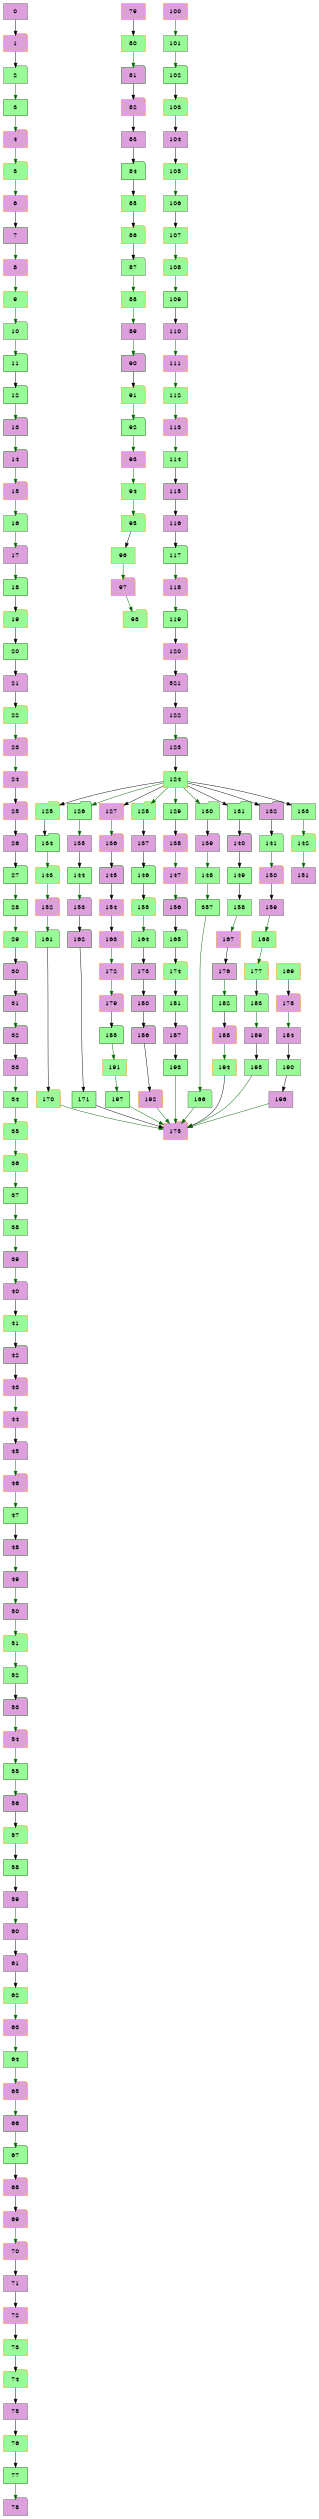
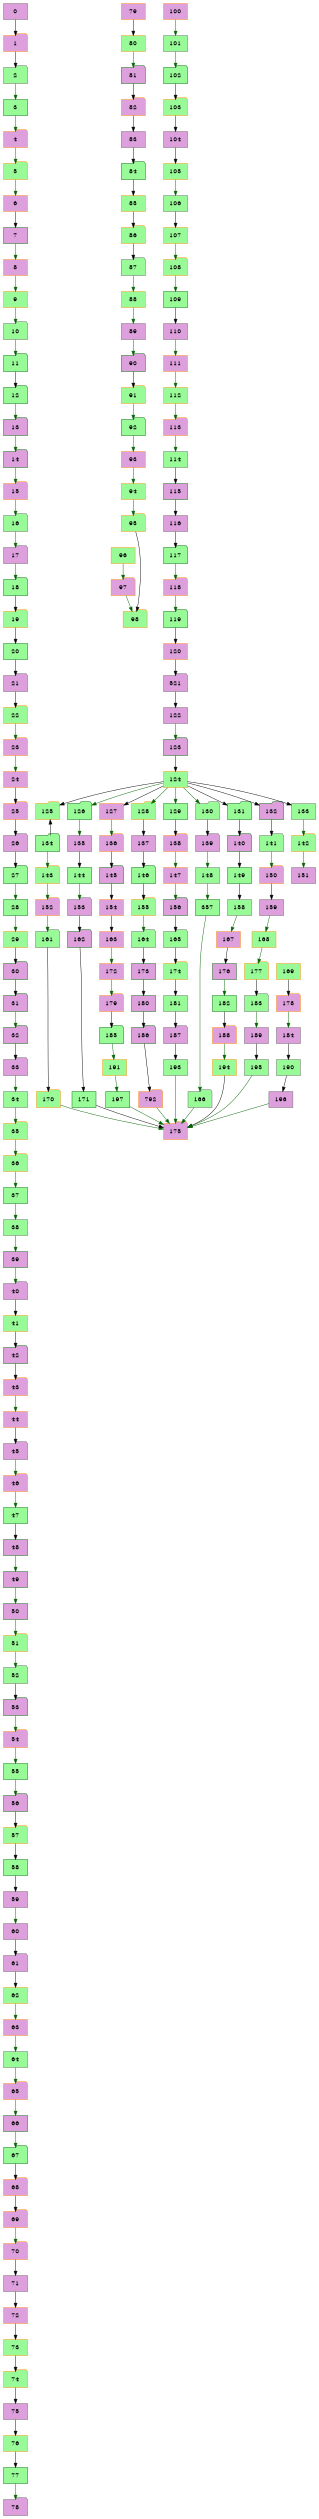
(129, 537) -> (141, 569)
(45, 825) -> (51, 830)
(176, 1068) -> (176, 1068)
(151, 1100) -> (151, 1100)
